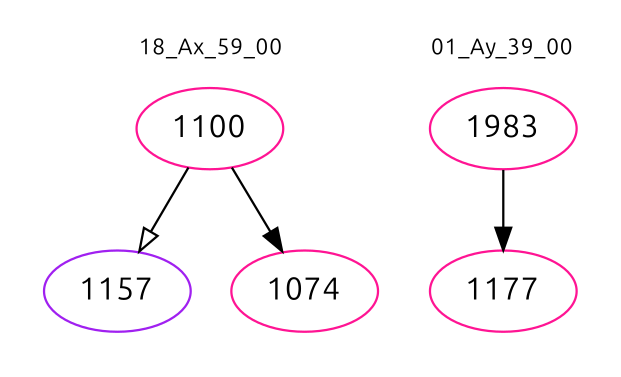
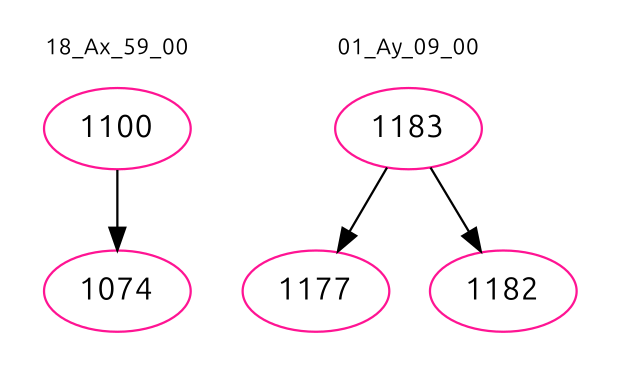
(503, 49) -> (410, 49)
(503, 129) -> (409, 129)
(117, 291) -> none
none -> (503, 291)
